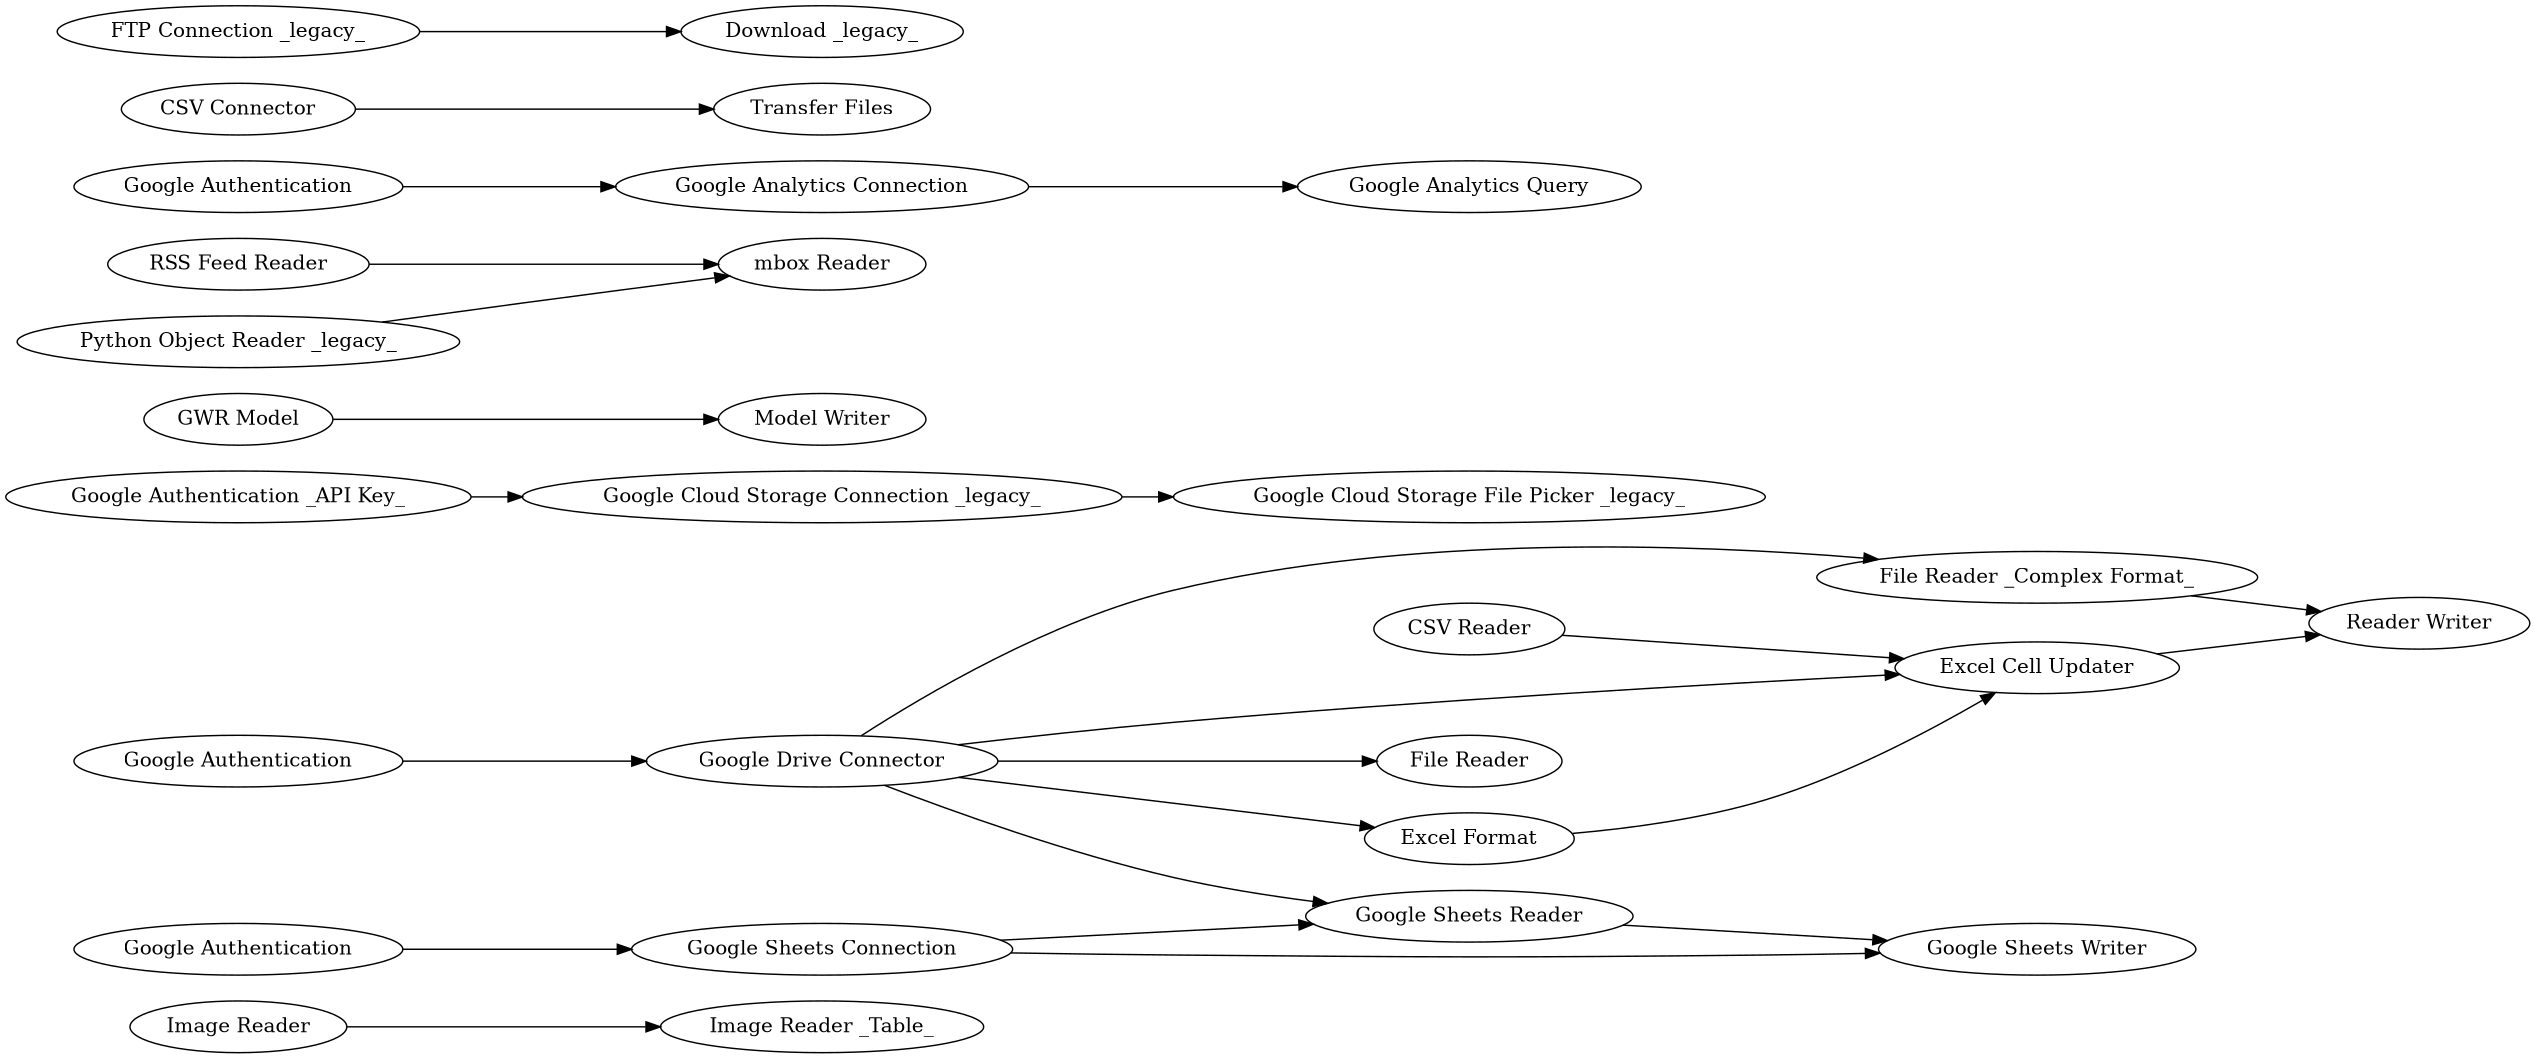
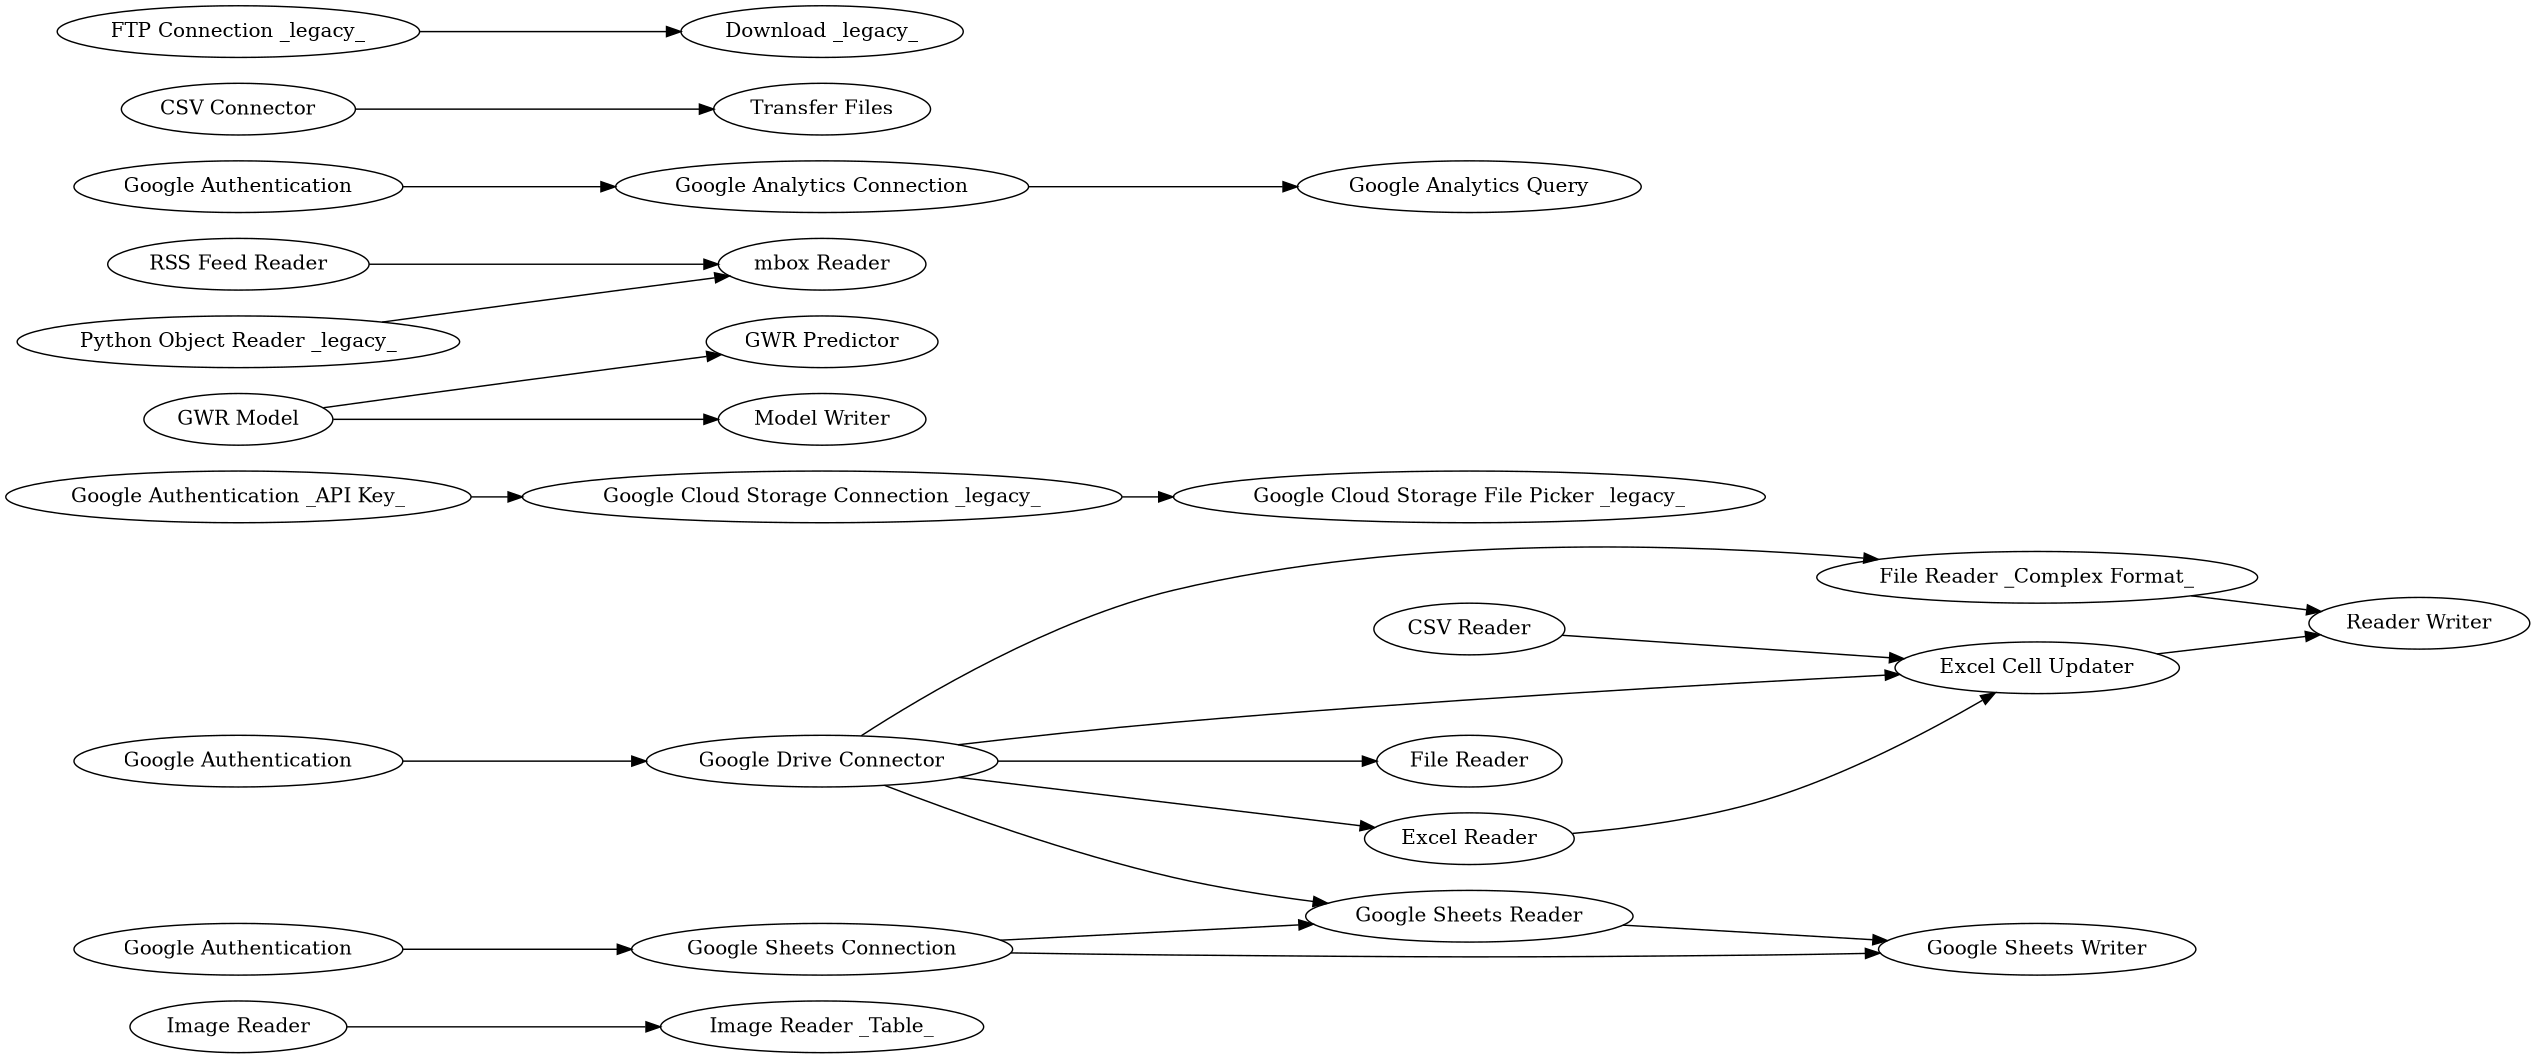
none -> (822, 342)
(1469, 839) -> (1469, 839)
